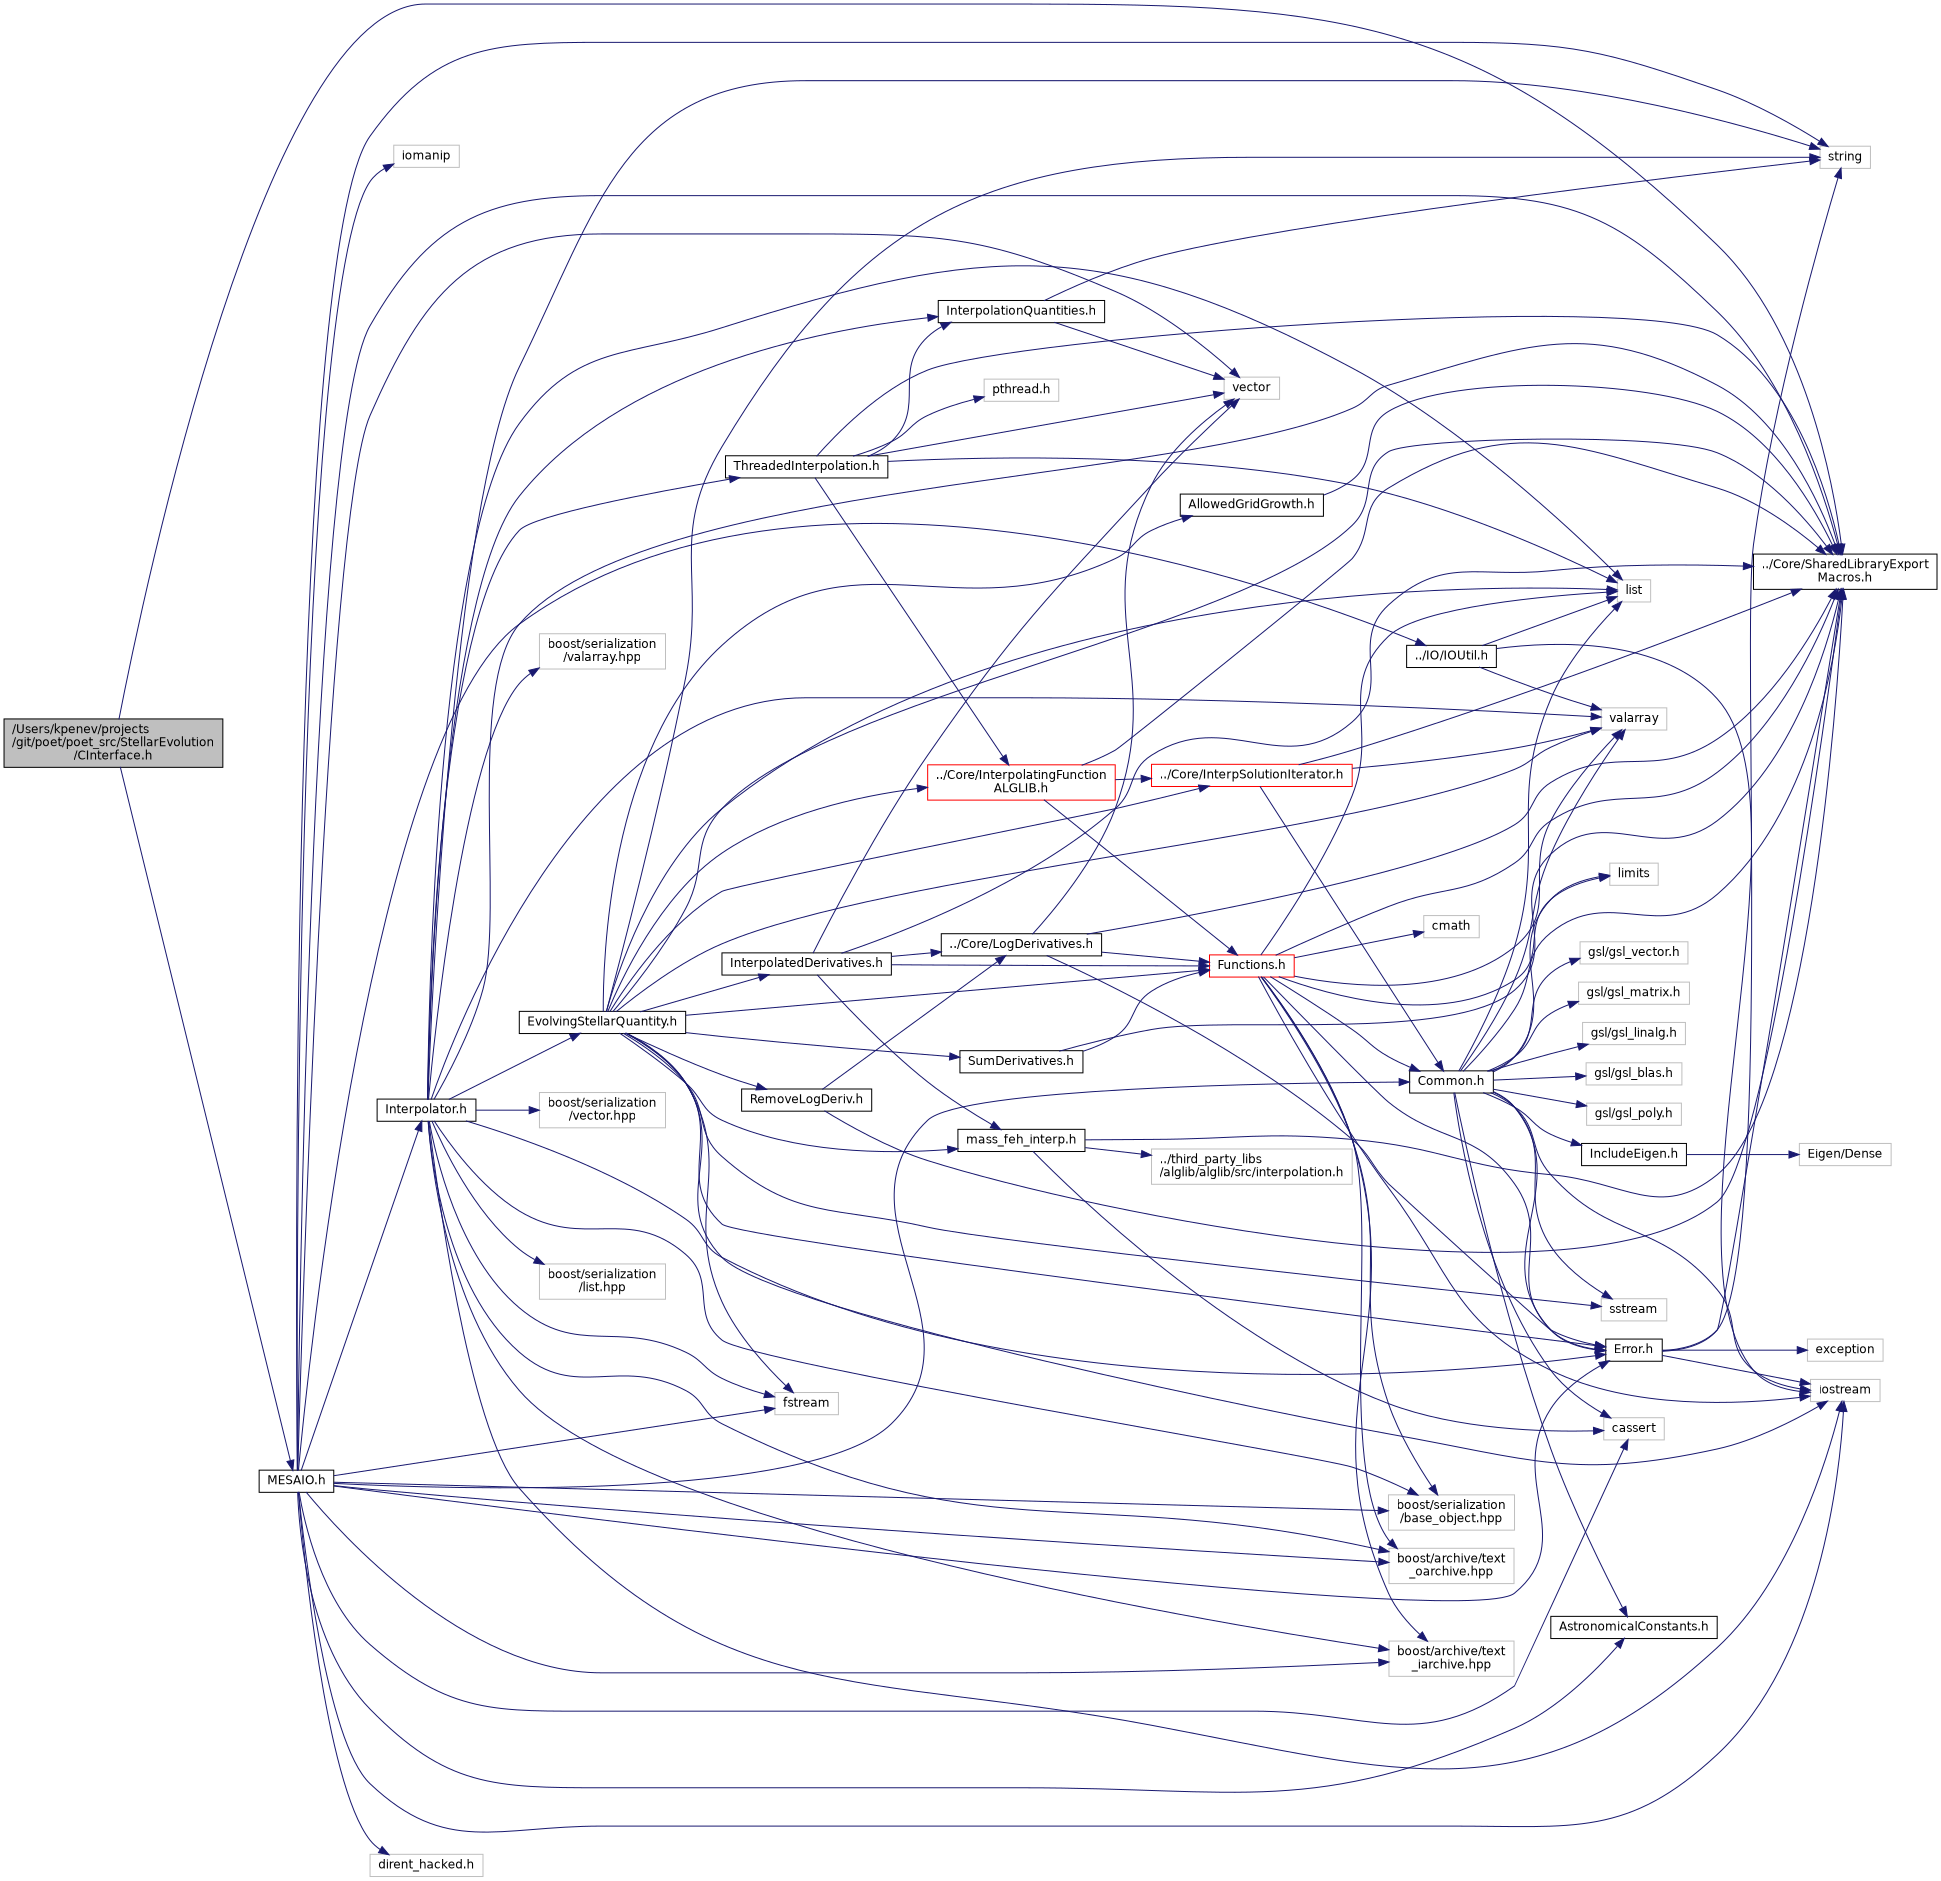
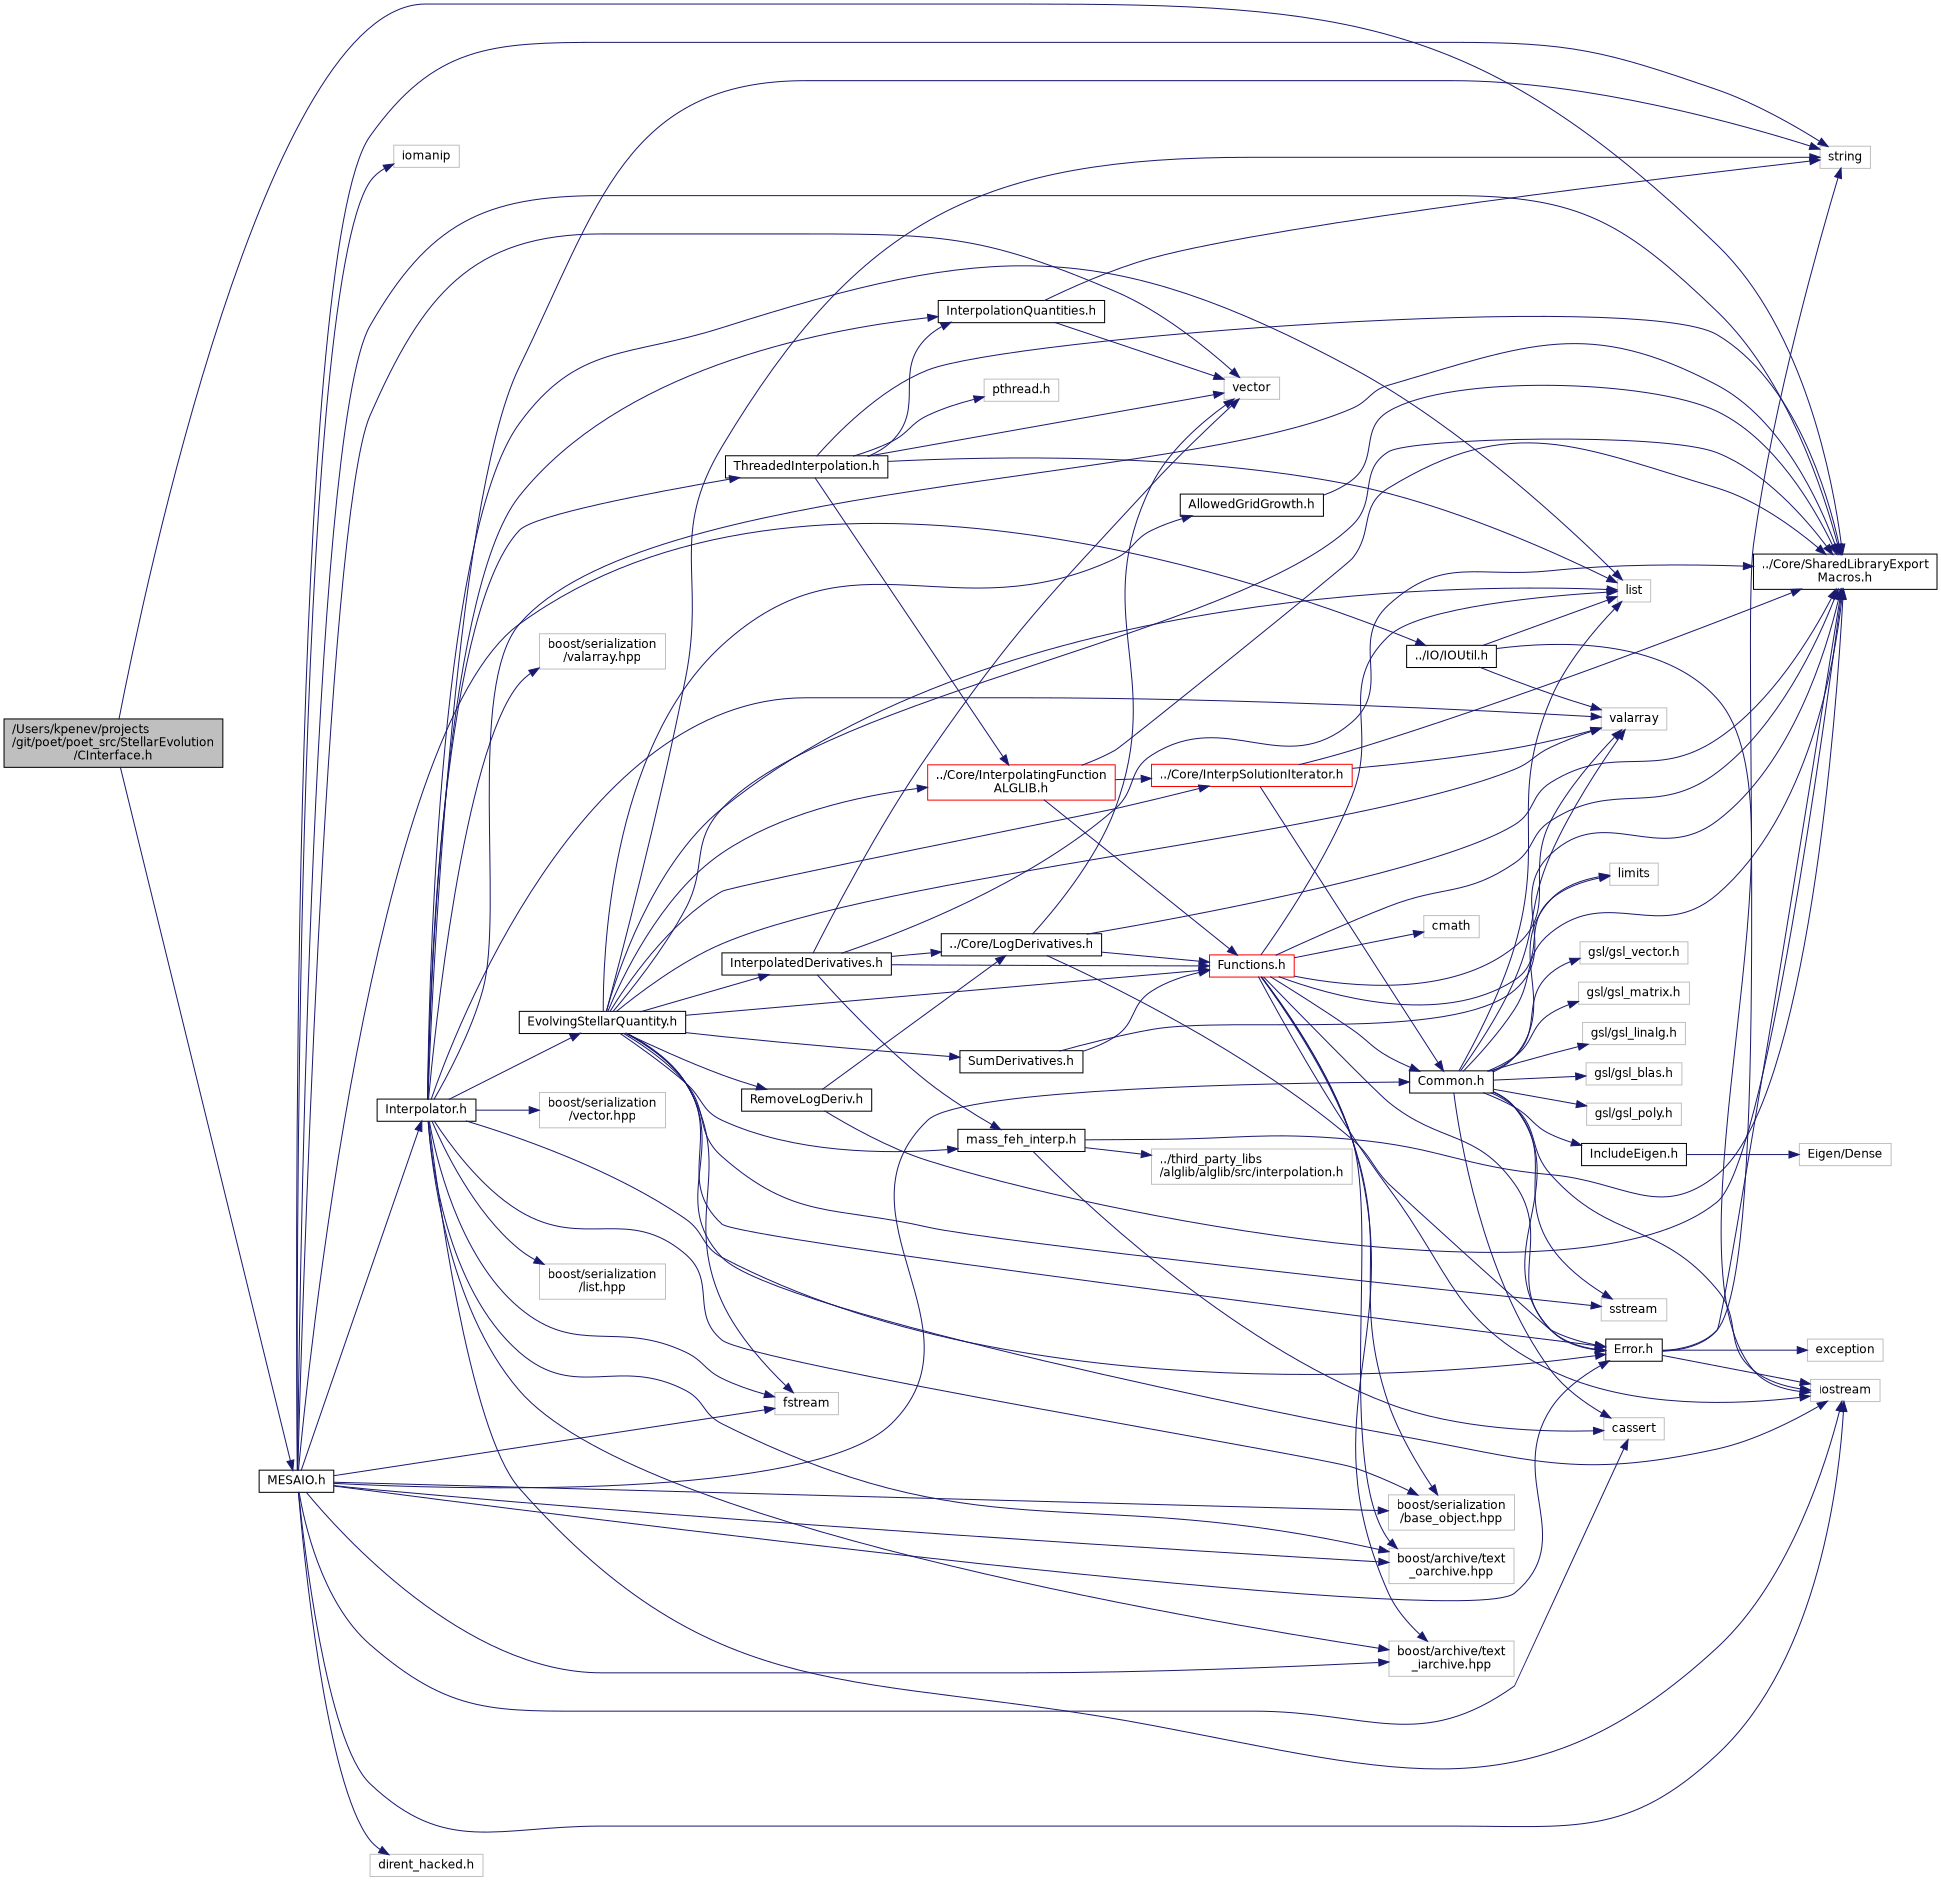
(1634, 1627) -> none
